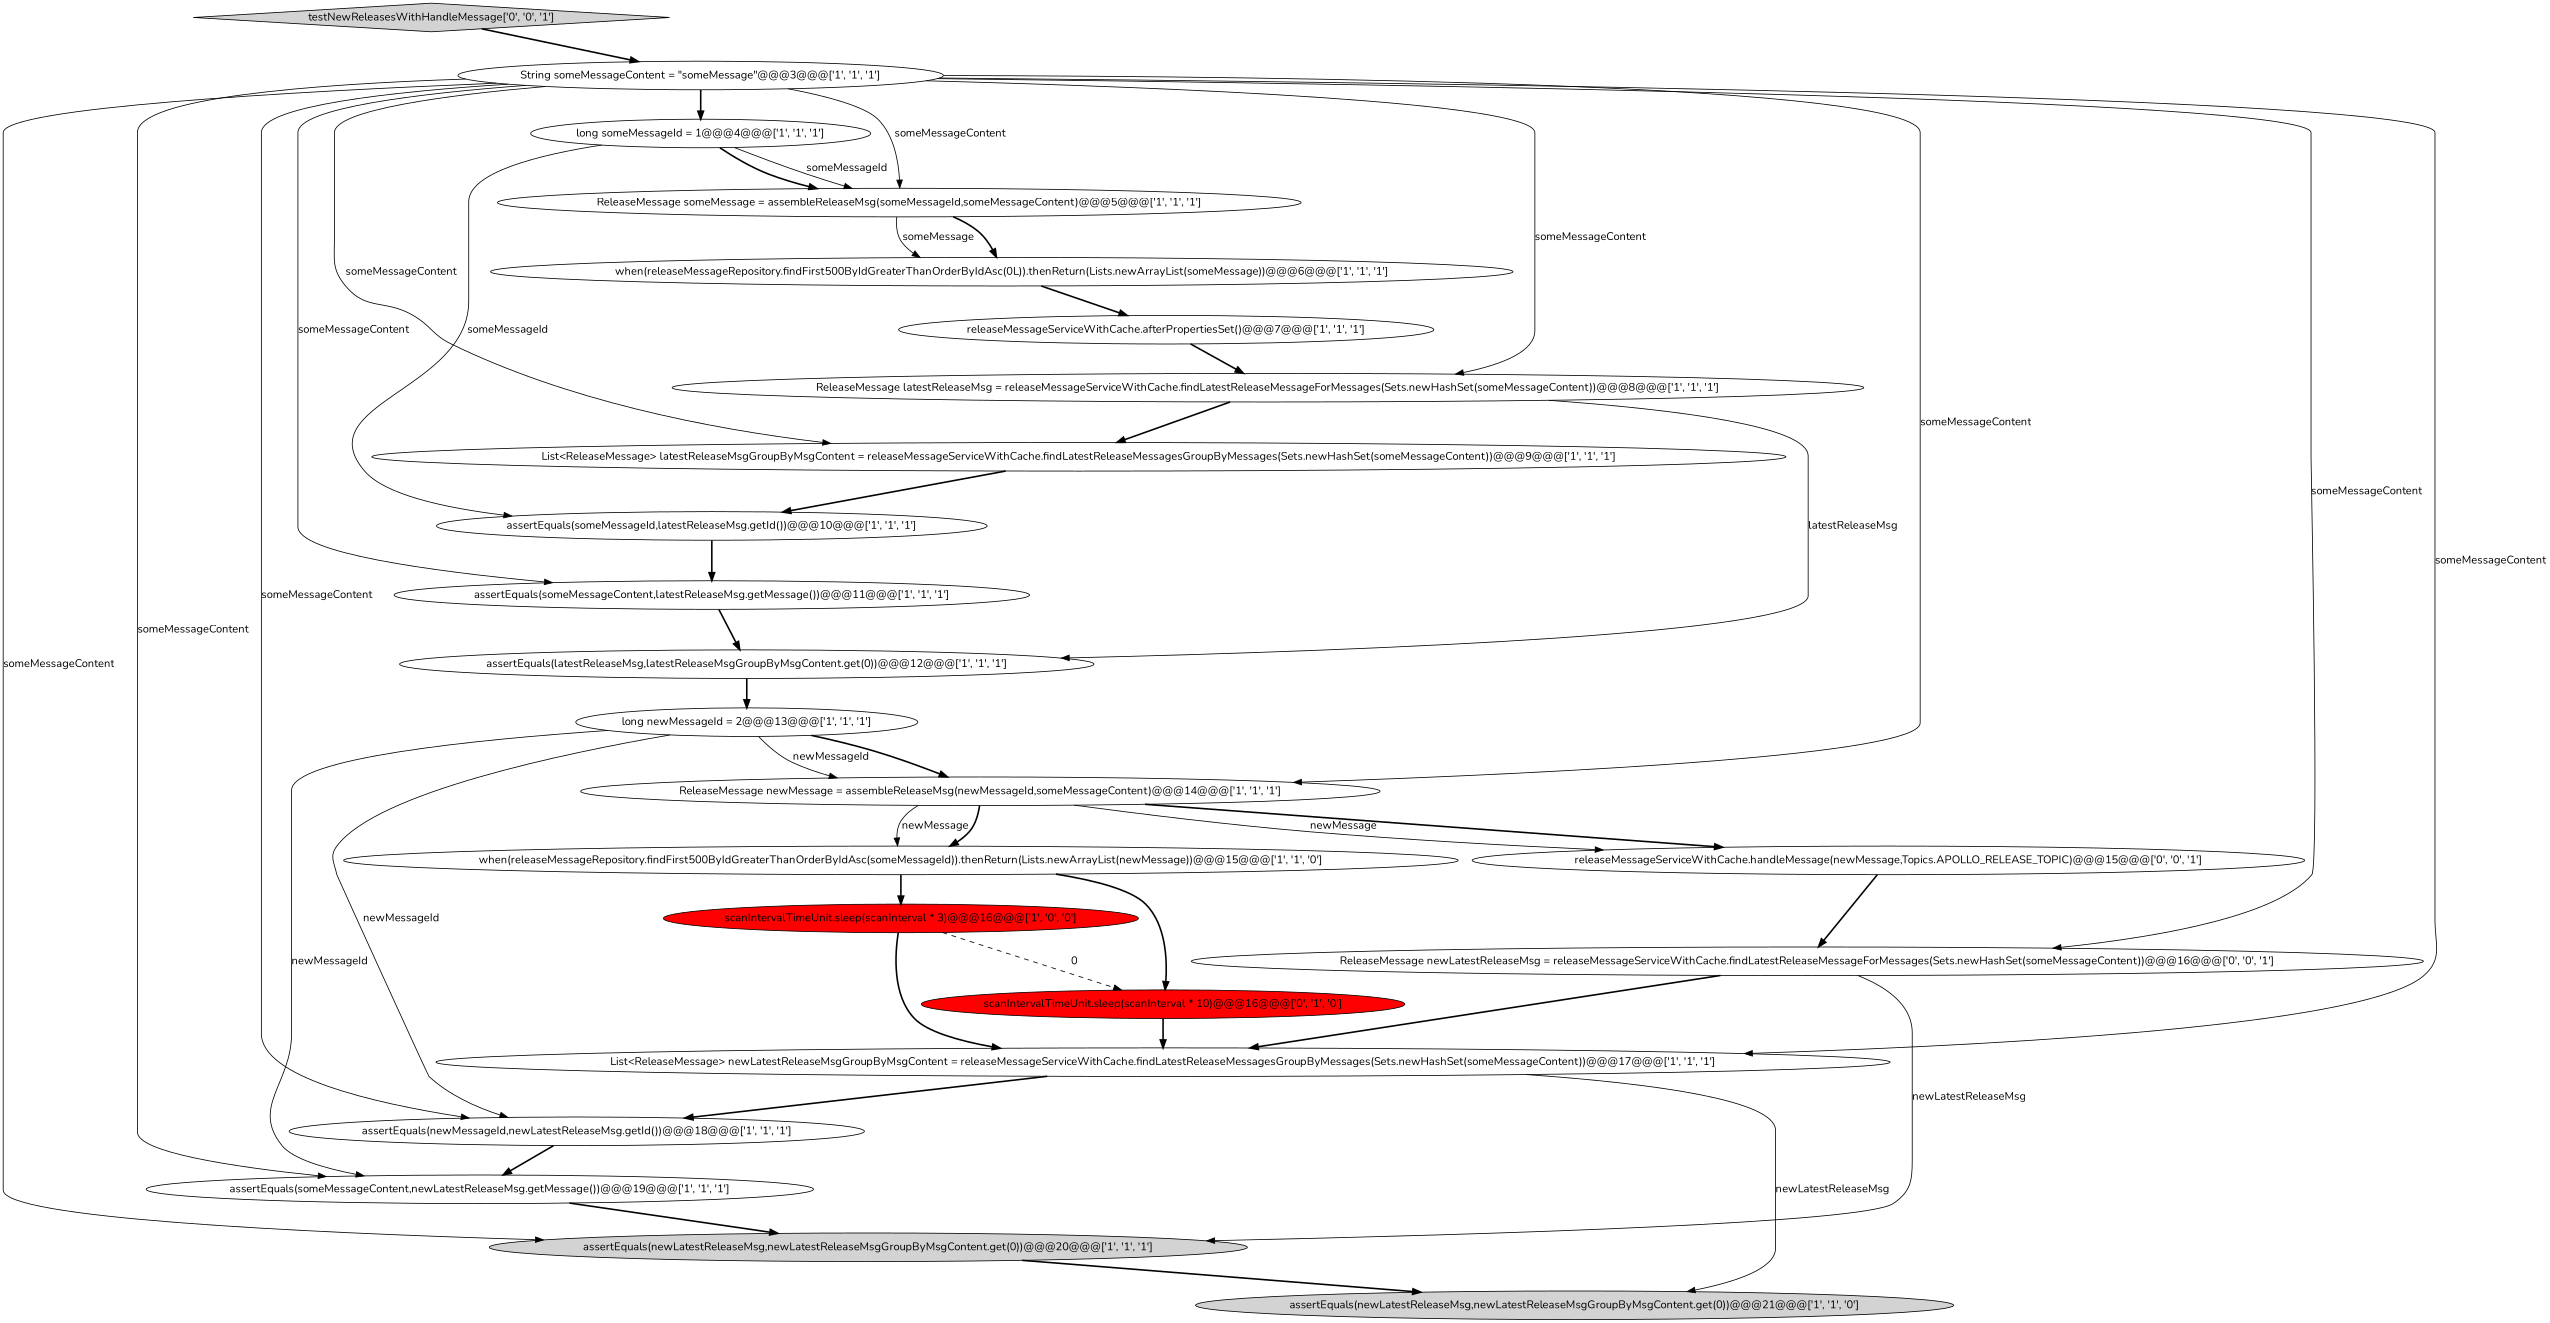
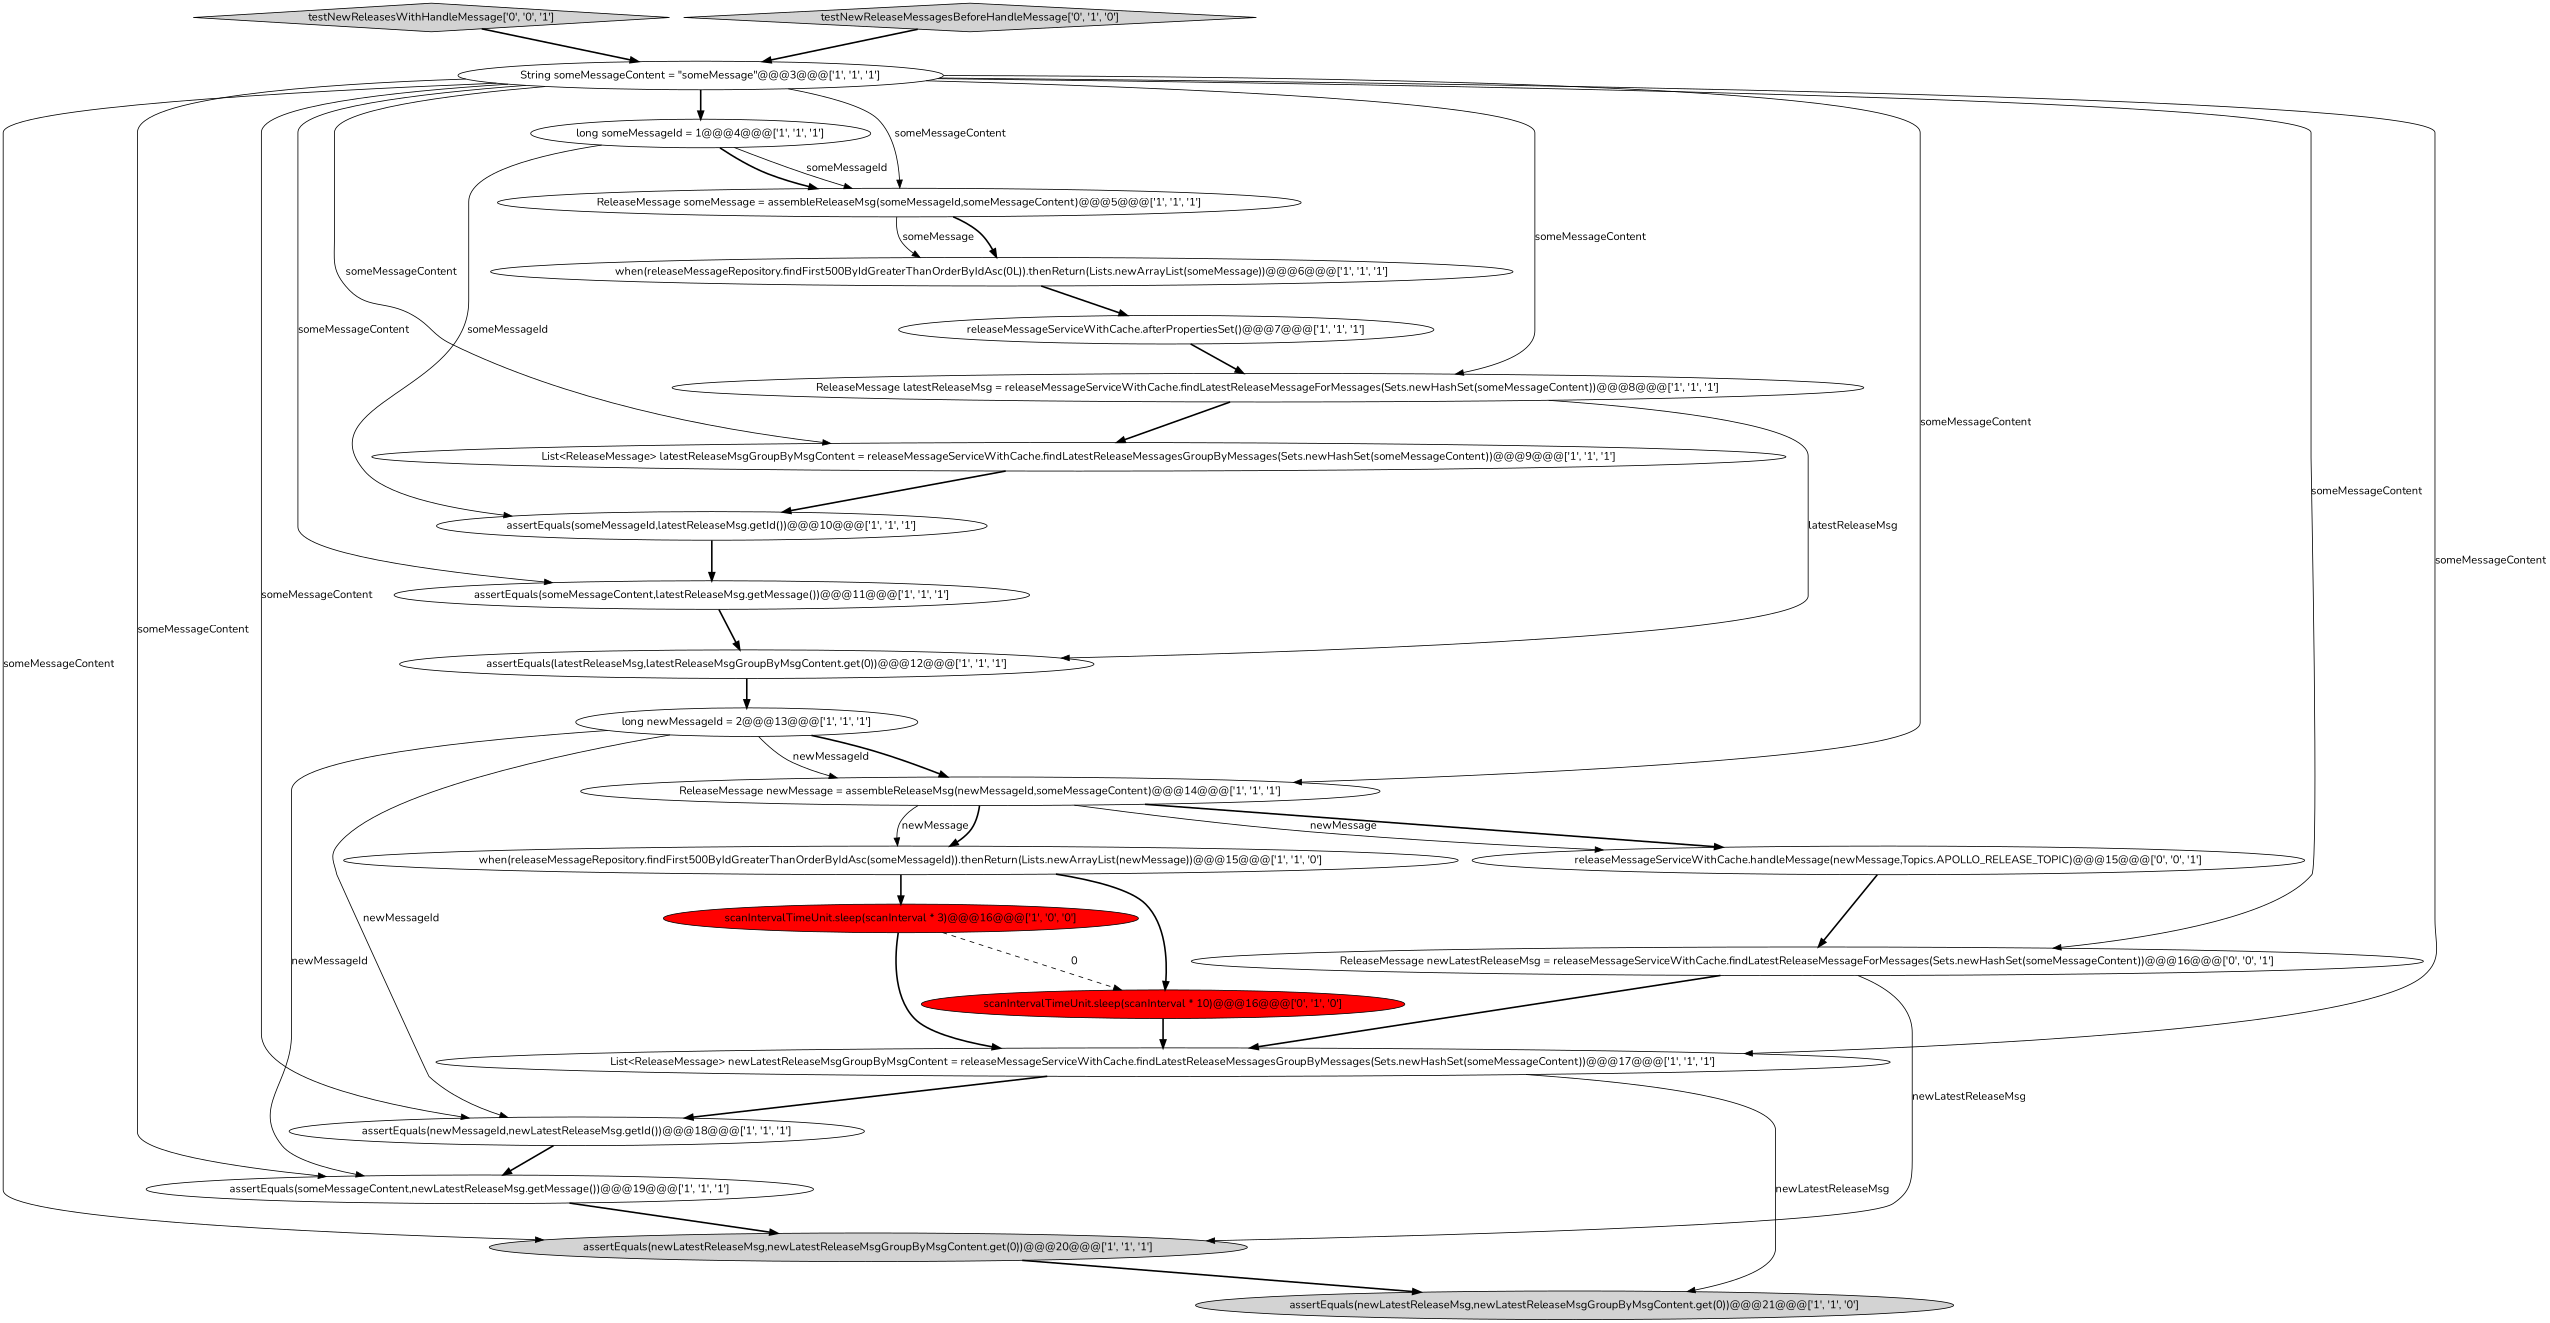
none -> (970, 17)
